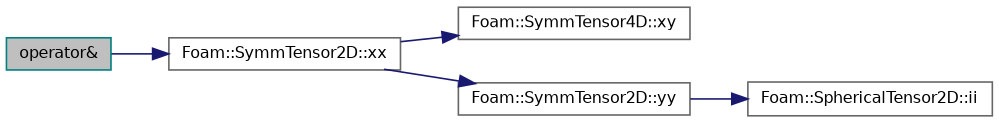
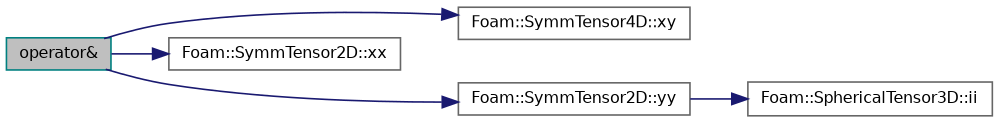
(421, 39) -> (272, 14)
(422, 75) -> (273, 96)
(870, 99) -> (870, 99)
